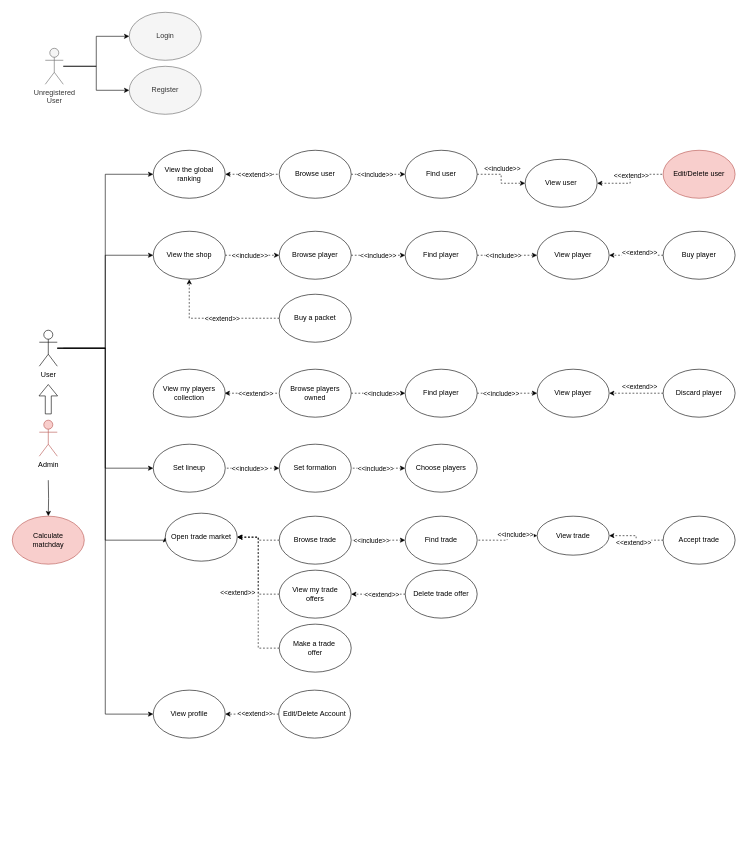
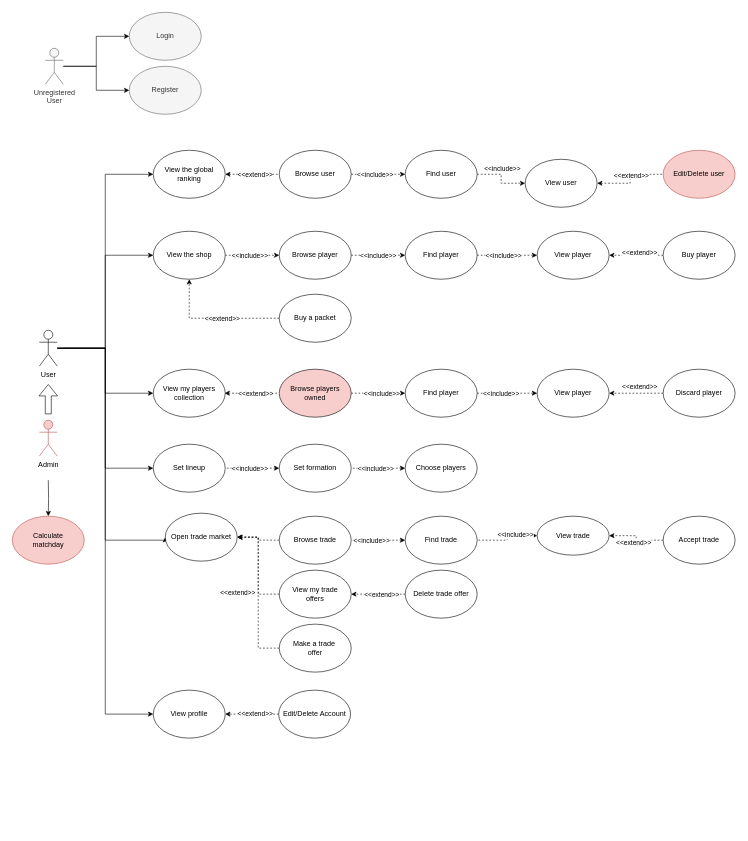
none -> (147, 393)
(315, 393) -> (315, 393)
